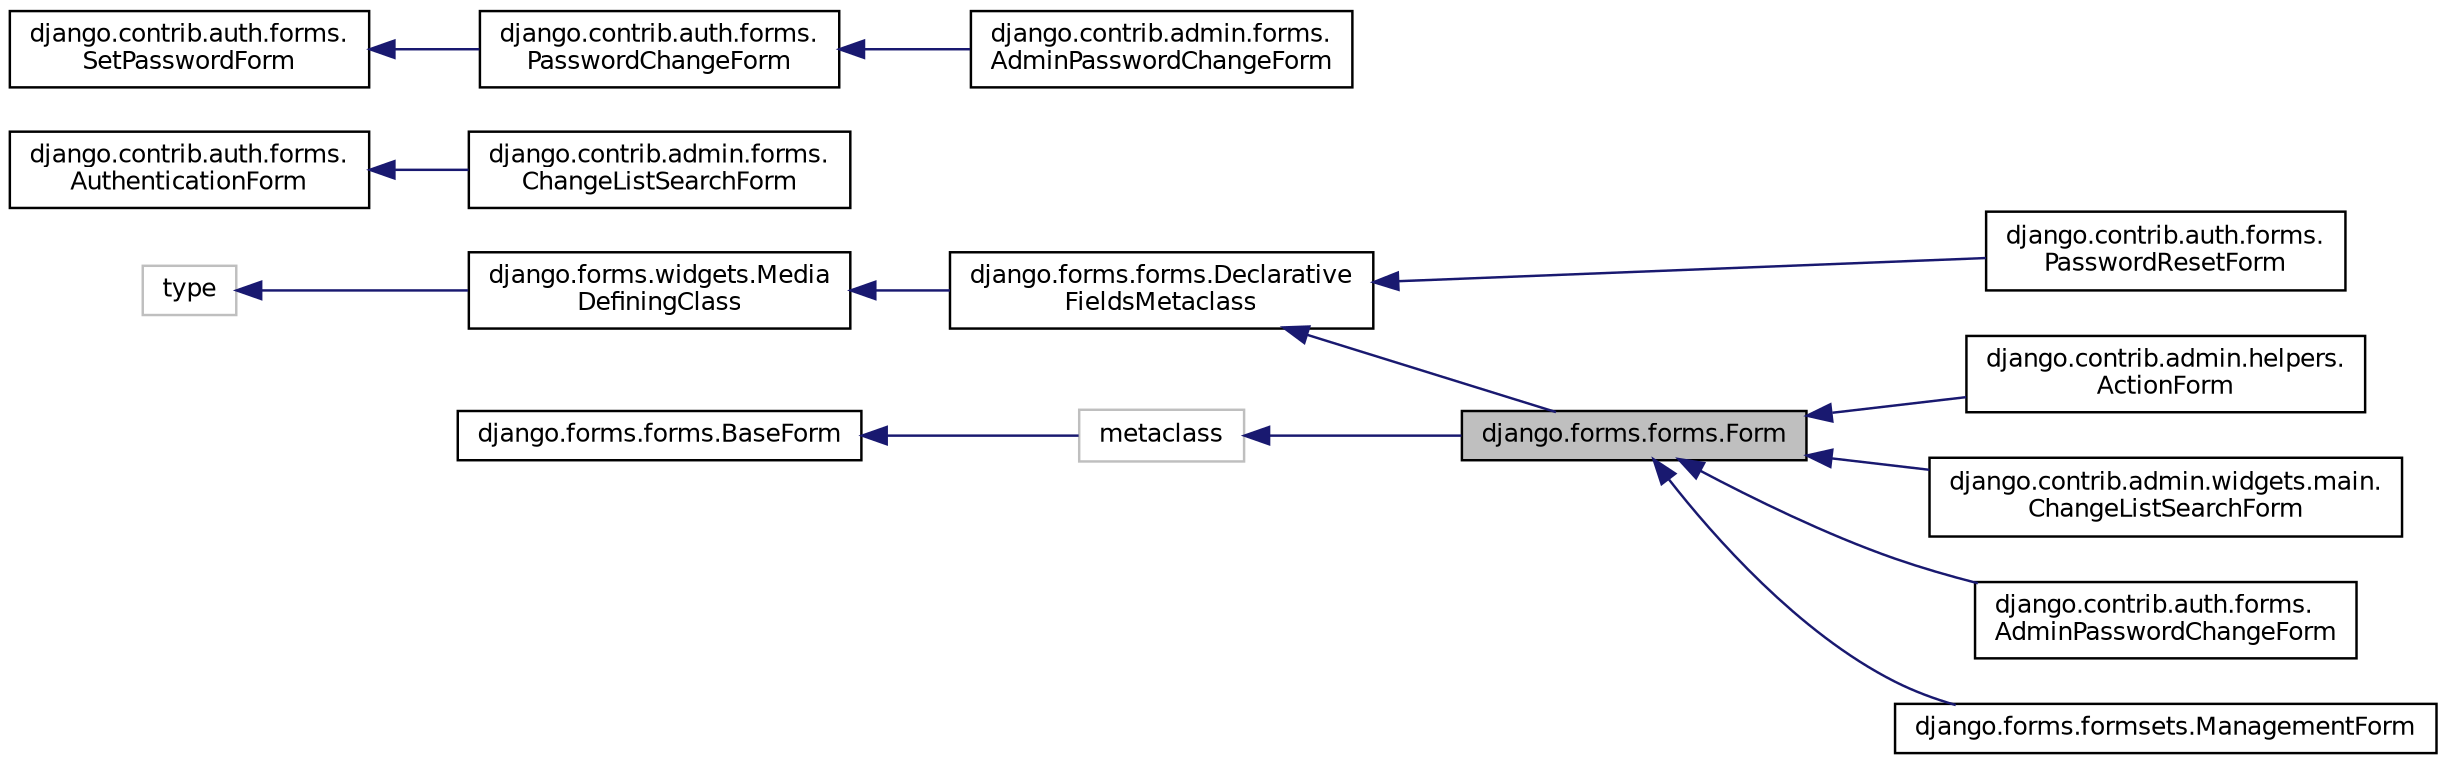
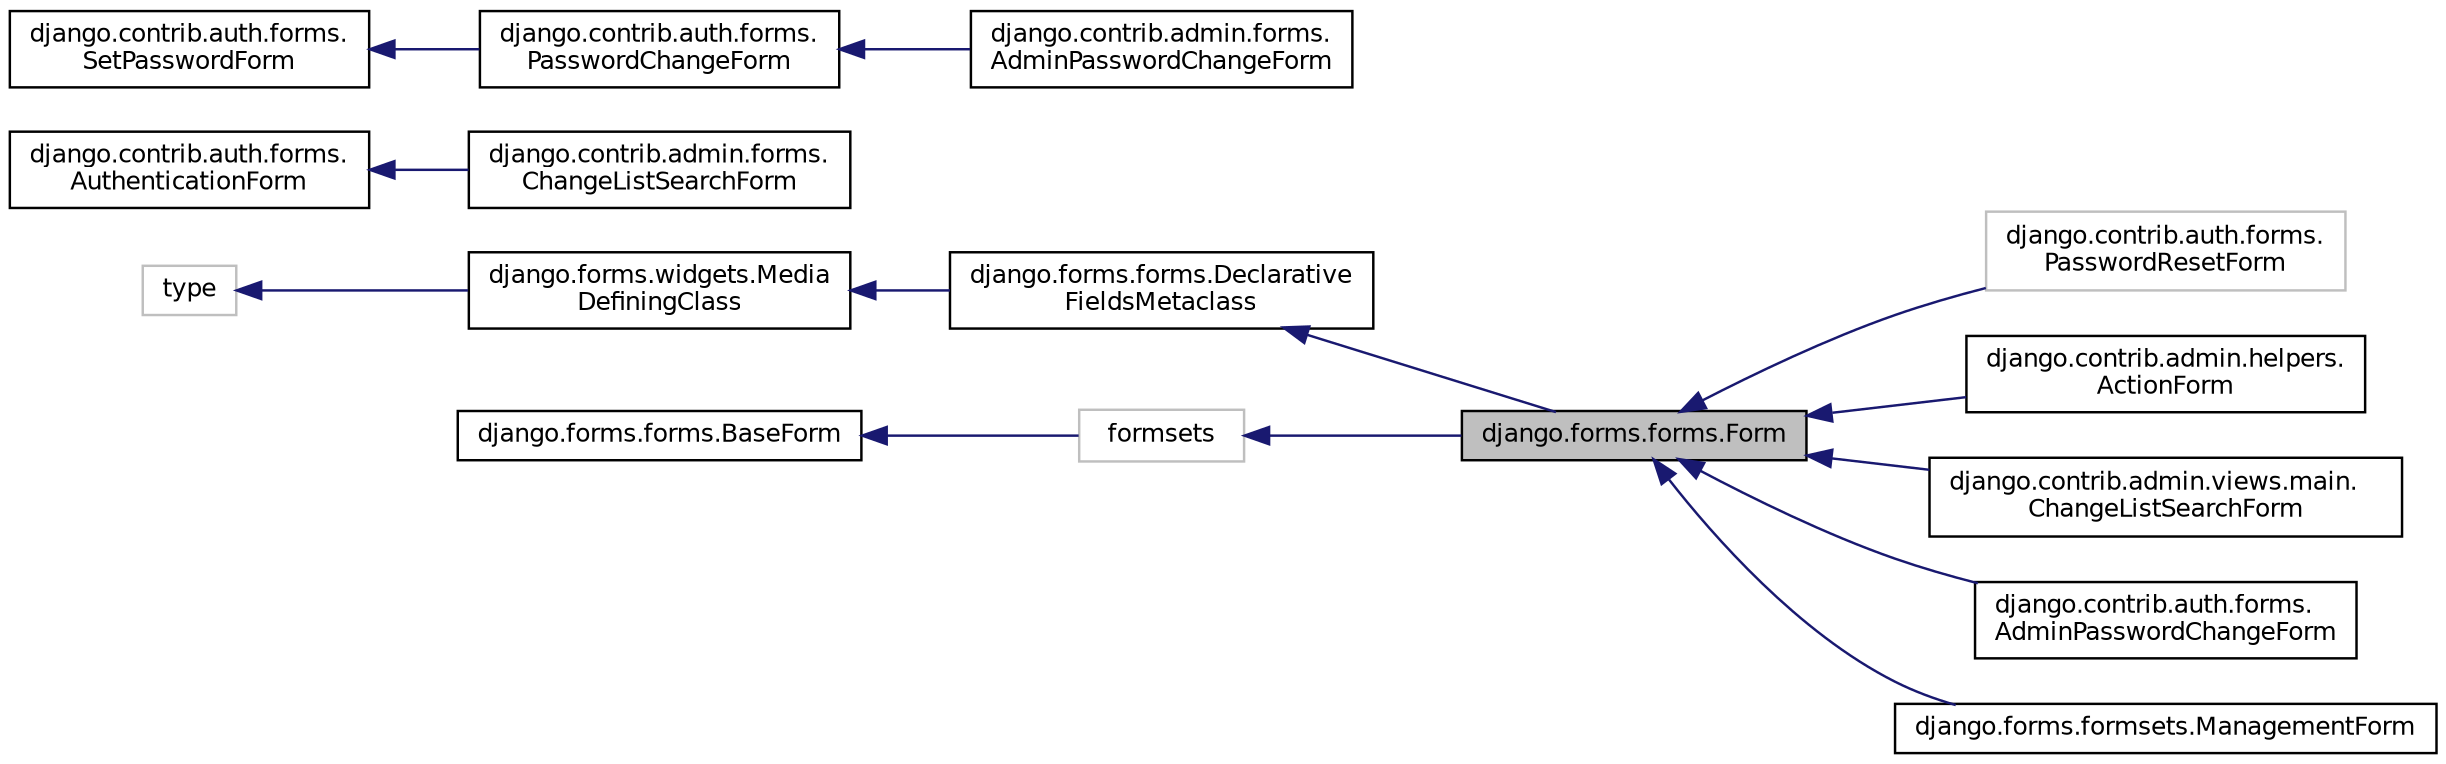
(2166, 251) -> (2166, 251)
(1692, 270) -> (1841, 336)
(1162, 436) -> (1162, 436)
(2166, 497) -> (2166, 497)
